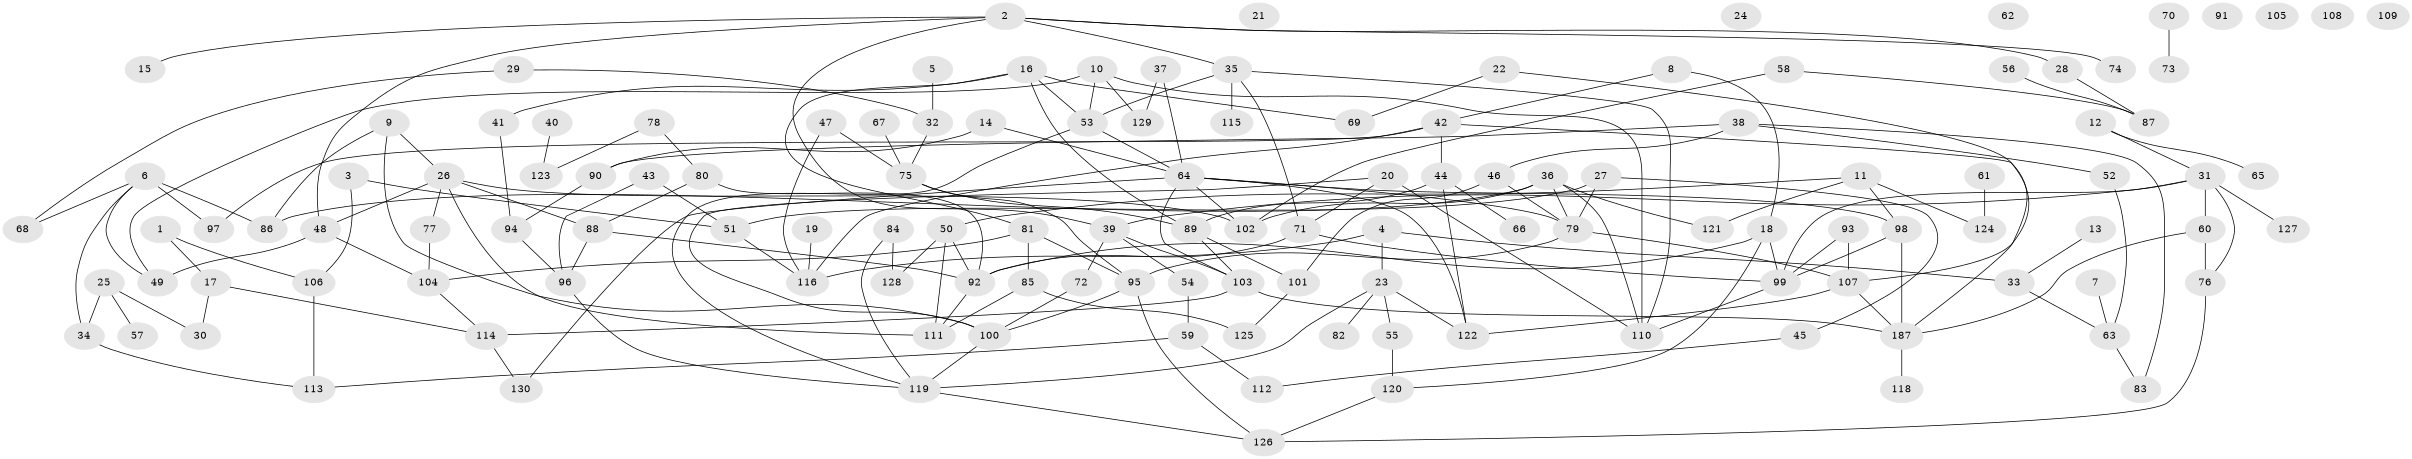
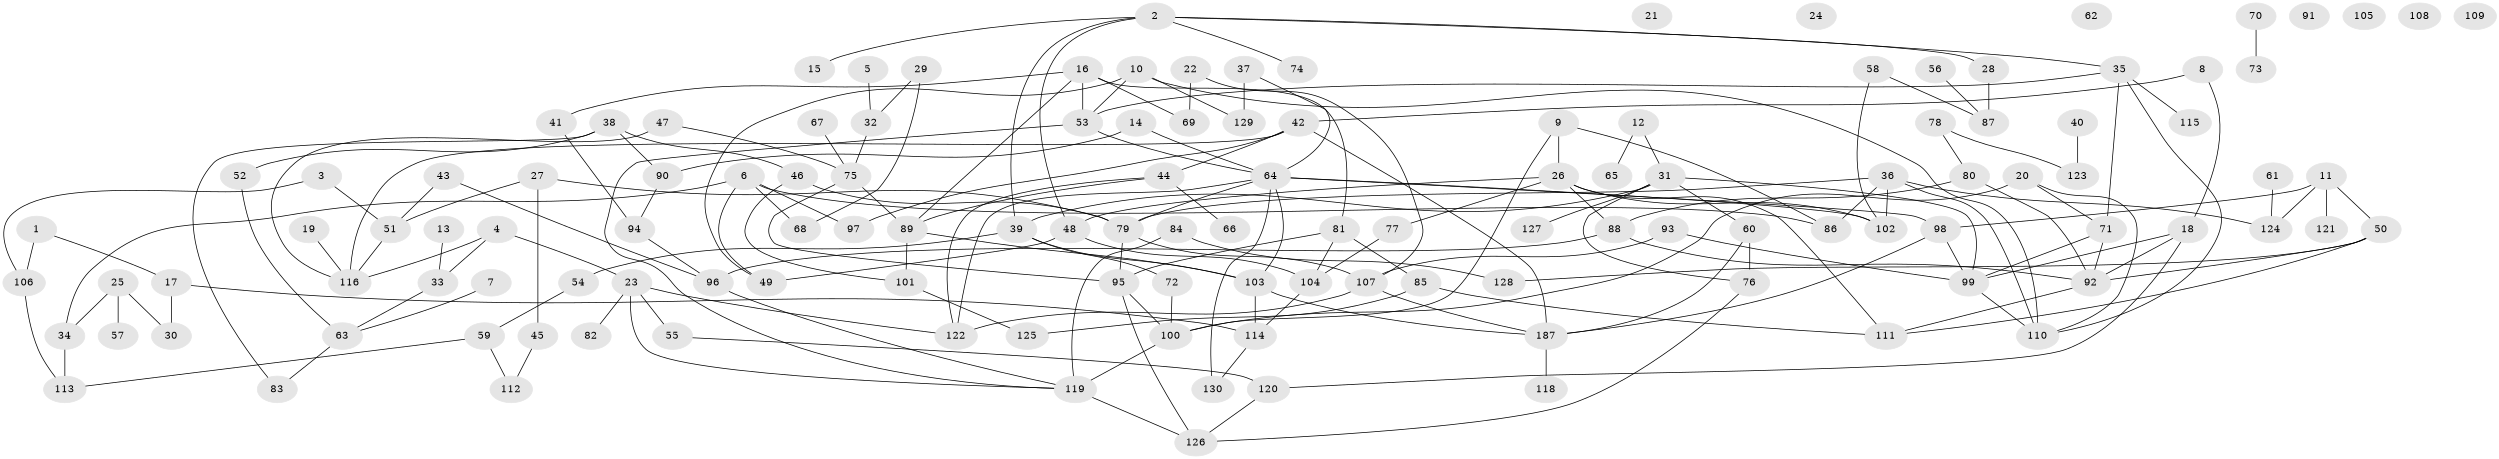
(1627, 207) -> (2079, 203)
